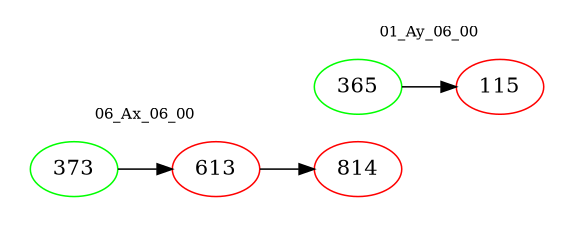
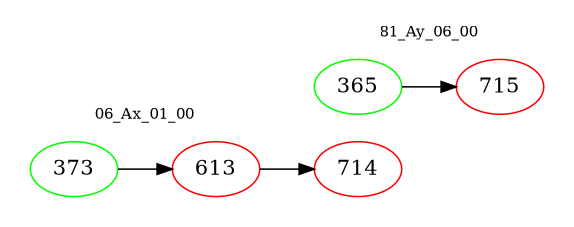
(429, 33) -> (429, 33)
(500, 87) -> (500, 87)
(145, 115) -> (145, 115)
(358, 169) -> (358, 169)
